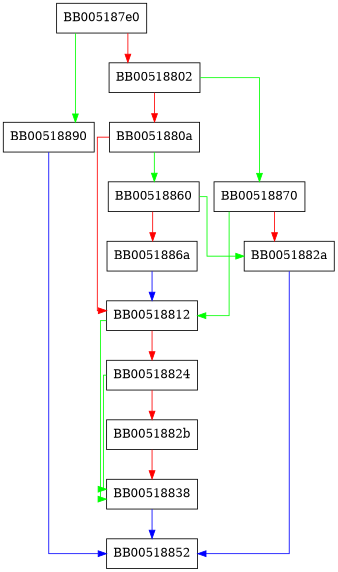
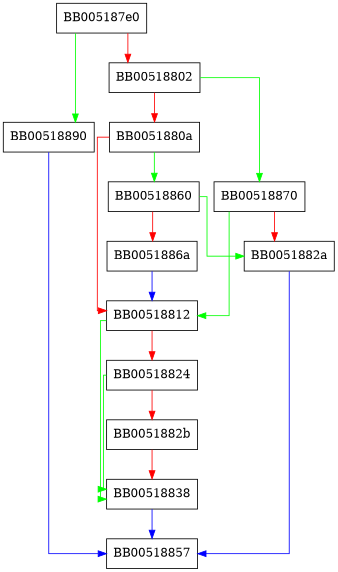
(152, 554) -> (152, 554)
